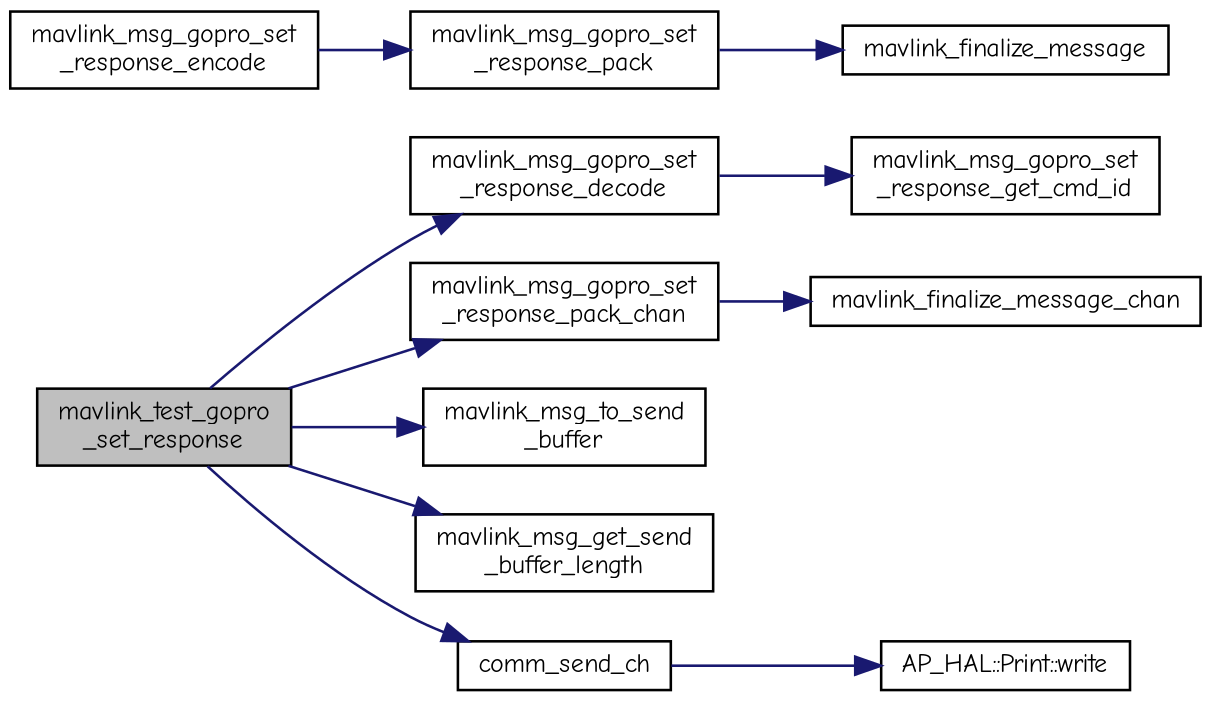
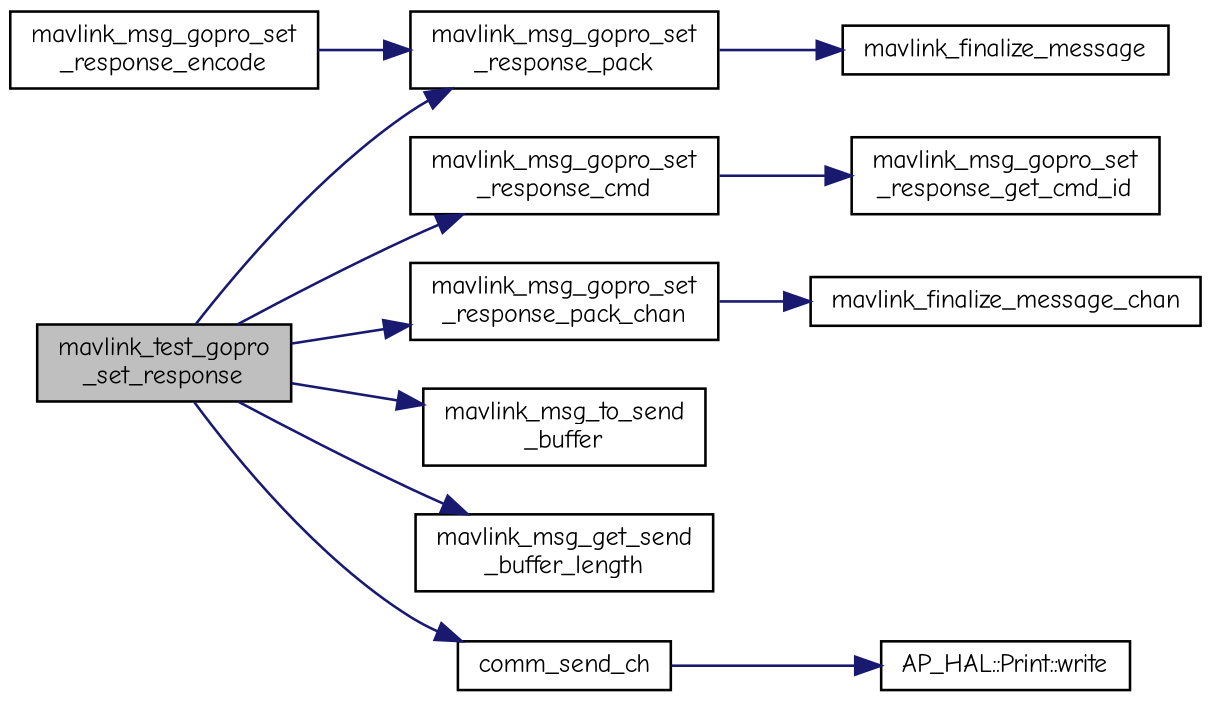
(564, 176) -> (564, 176)
none -> (303, 202)
